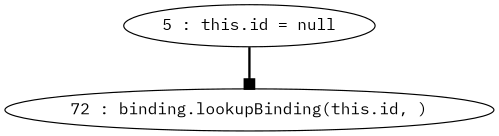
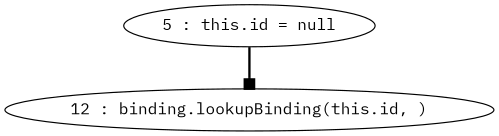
(249, 110) -> (249, 110)
